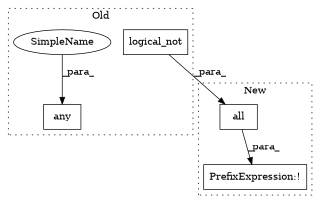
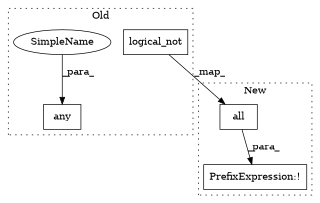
(210, 72) -> (210, 72)
